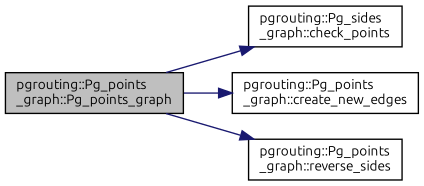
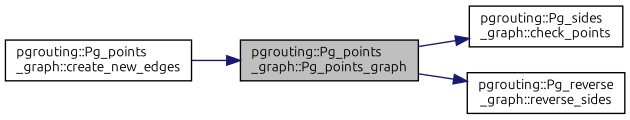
(201, 93) -> (209, 60)
(325, 160) -> (546, 93)
